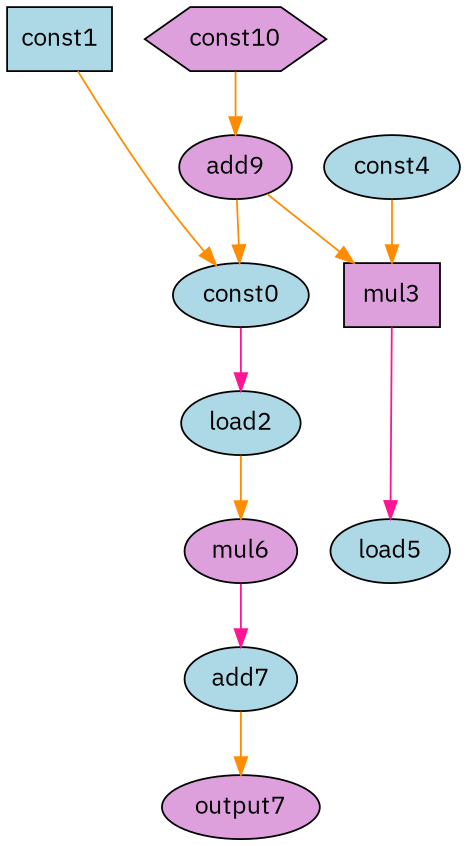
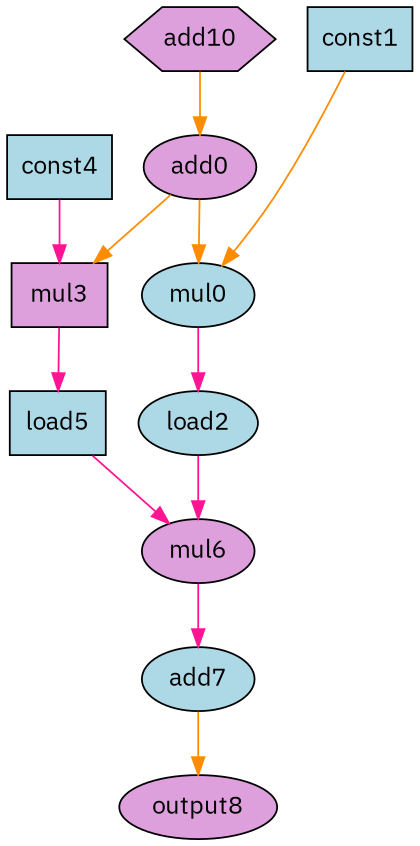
(236, 39) -> (200, 39)
(236, 167) -> (200, 167)
(392, 167) -> (60, 167)
(392, 222) -> (60, 222)
(241, 295) -> (198, 295)
(241, 478) -> (198, 478)
none -> (124, 484)
(390, 551) -> (58, 423)
(241, 807) -> (198, 807)
